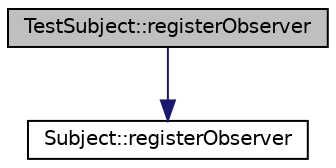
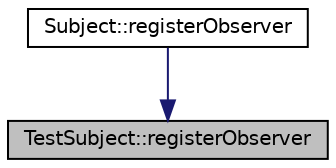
(168, 74) -> (168, 74)
